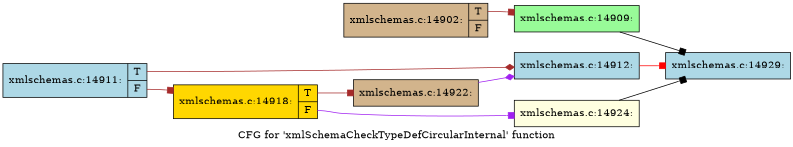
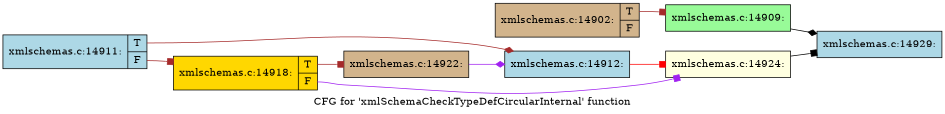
(649, 41) -> (799, 30)
(649, 66) -> (644, 64)
